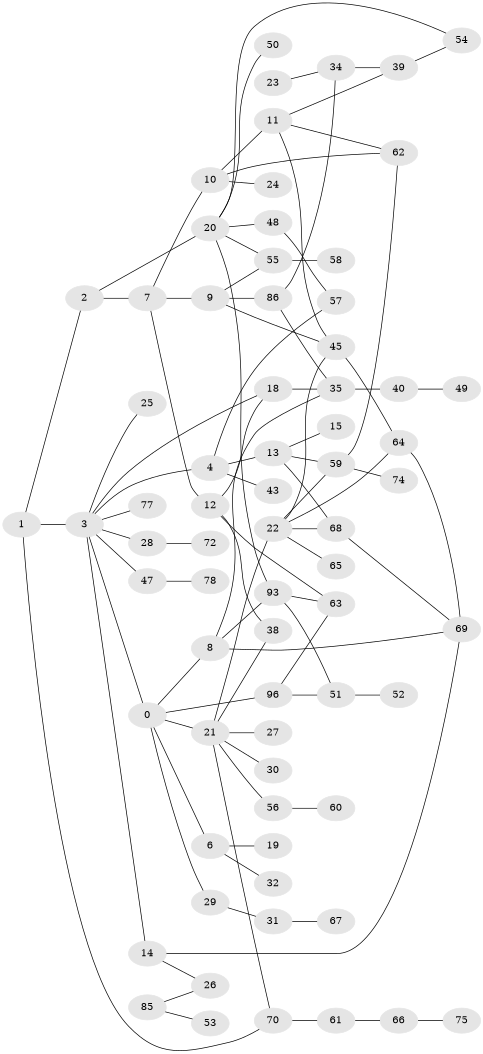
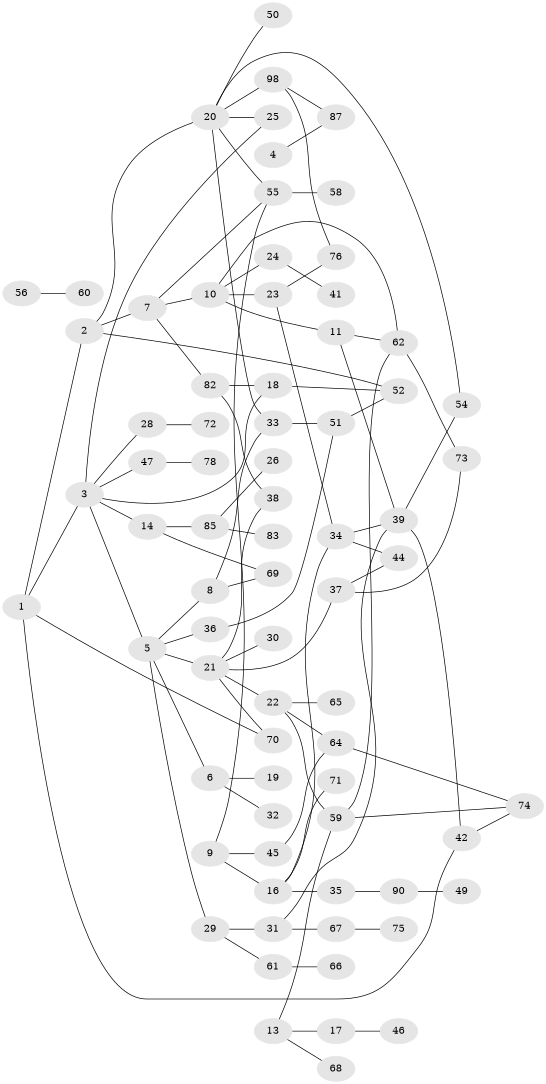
none -> (242, 117)
(273, 223) -> (273, 80)
(302, 235) -> none
none -> (336, 257)
none -> (240, 295)
none -> (336, 295)
(179, 298) -> (210, 250)
(273, 298) -> (273, 891)
(336, 302) -> (336, 117)
none -> (250, 357)
(305, 389) -> (336, 388)
(399, 389) -> (399, 891)
(336, 427) -> (336, 1031)
(306, 434) -> none
none -> (462, 459)
(246, 460) -> none
(139, 482) -> none
(273, 491) -> none
(233, 496) -> none
(147, 506) -> none
(210, 506) -> (210, 386)
(305, 529) -> none
(445, 532) -> (430, 775)
none -> (399, 558)
(399, 579) -> none
(273, 593) -> (273, 423)
(336, 604) -> none
(273, 695) -> (210, 629)
(147, 715) -> (147, 649)
(273, 733) -> (336, 590)
none -> (375, 737)
(240, 772) -> none
none -> (336, 781)
none -> (462, 838)
(179, 970) -> (179, 527)
(305, 1021) -> (242, 948)
(430, 1021) -> (368, 929)
(210, 1023) -> (273, 537)
none -> (399, 1031)
